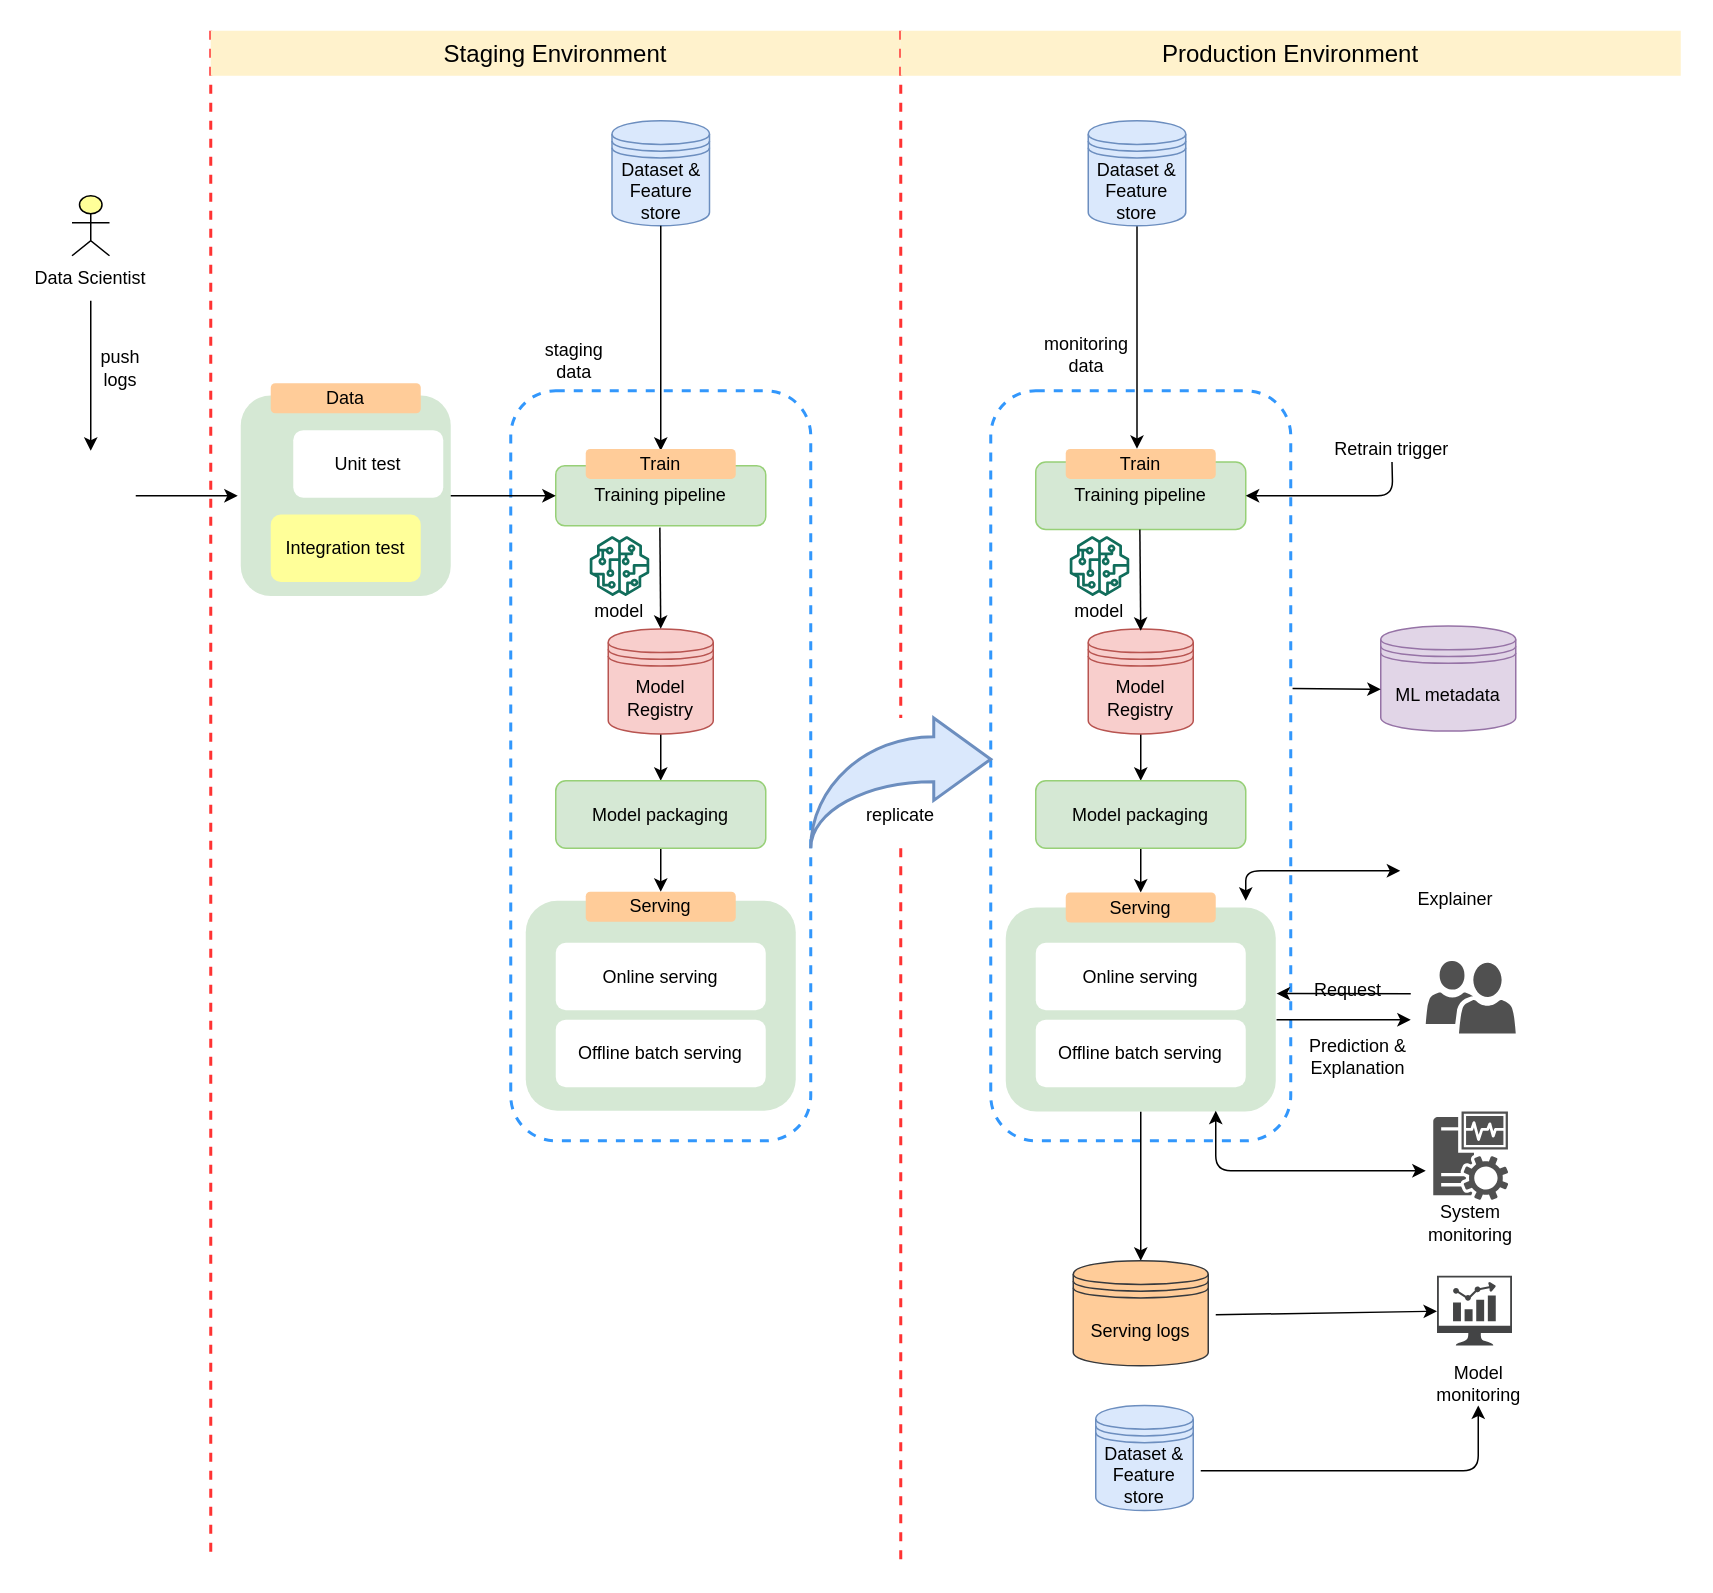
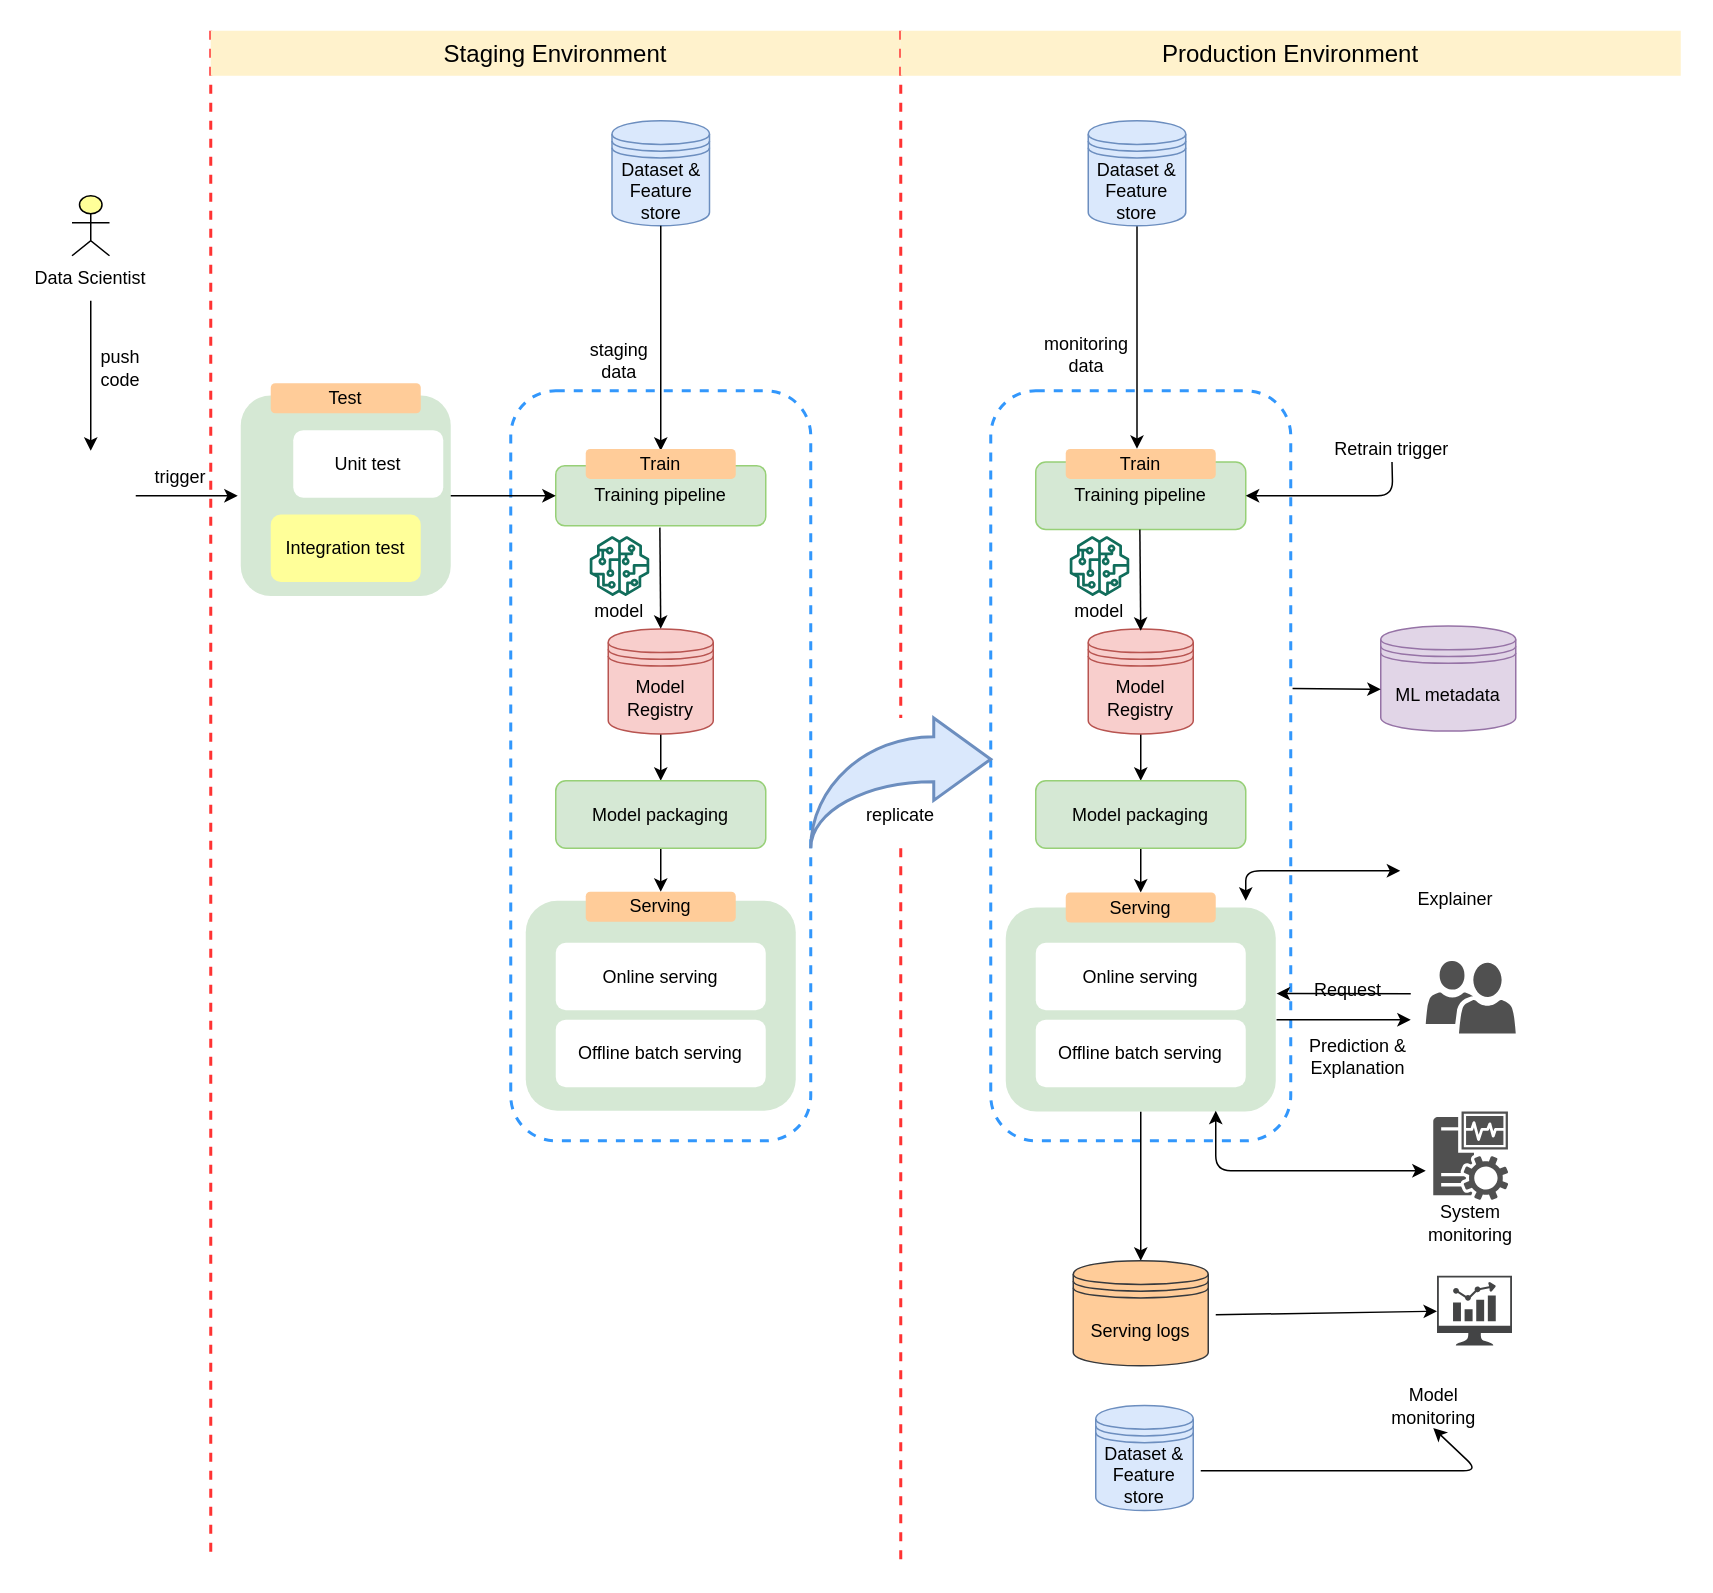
(575, 361) -> (620, 361)
(121, 368) -> (121, 368)
(346, 398) -> (346, 398)
none -> (181, 477)
(1478, 1383) -> (1433, 1406)
